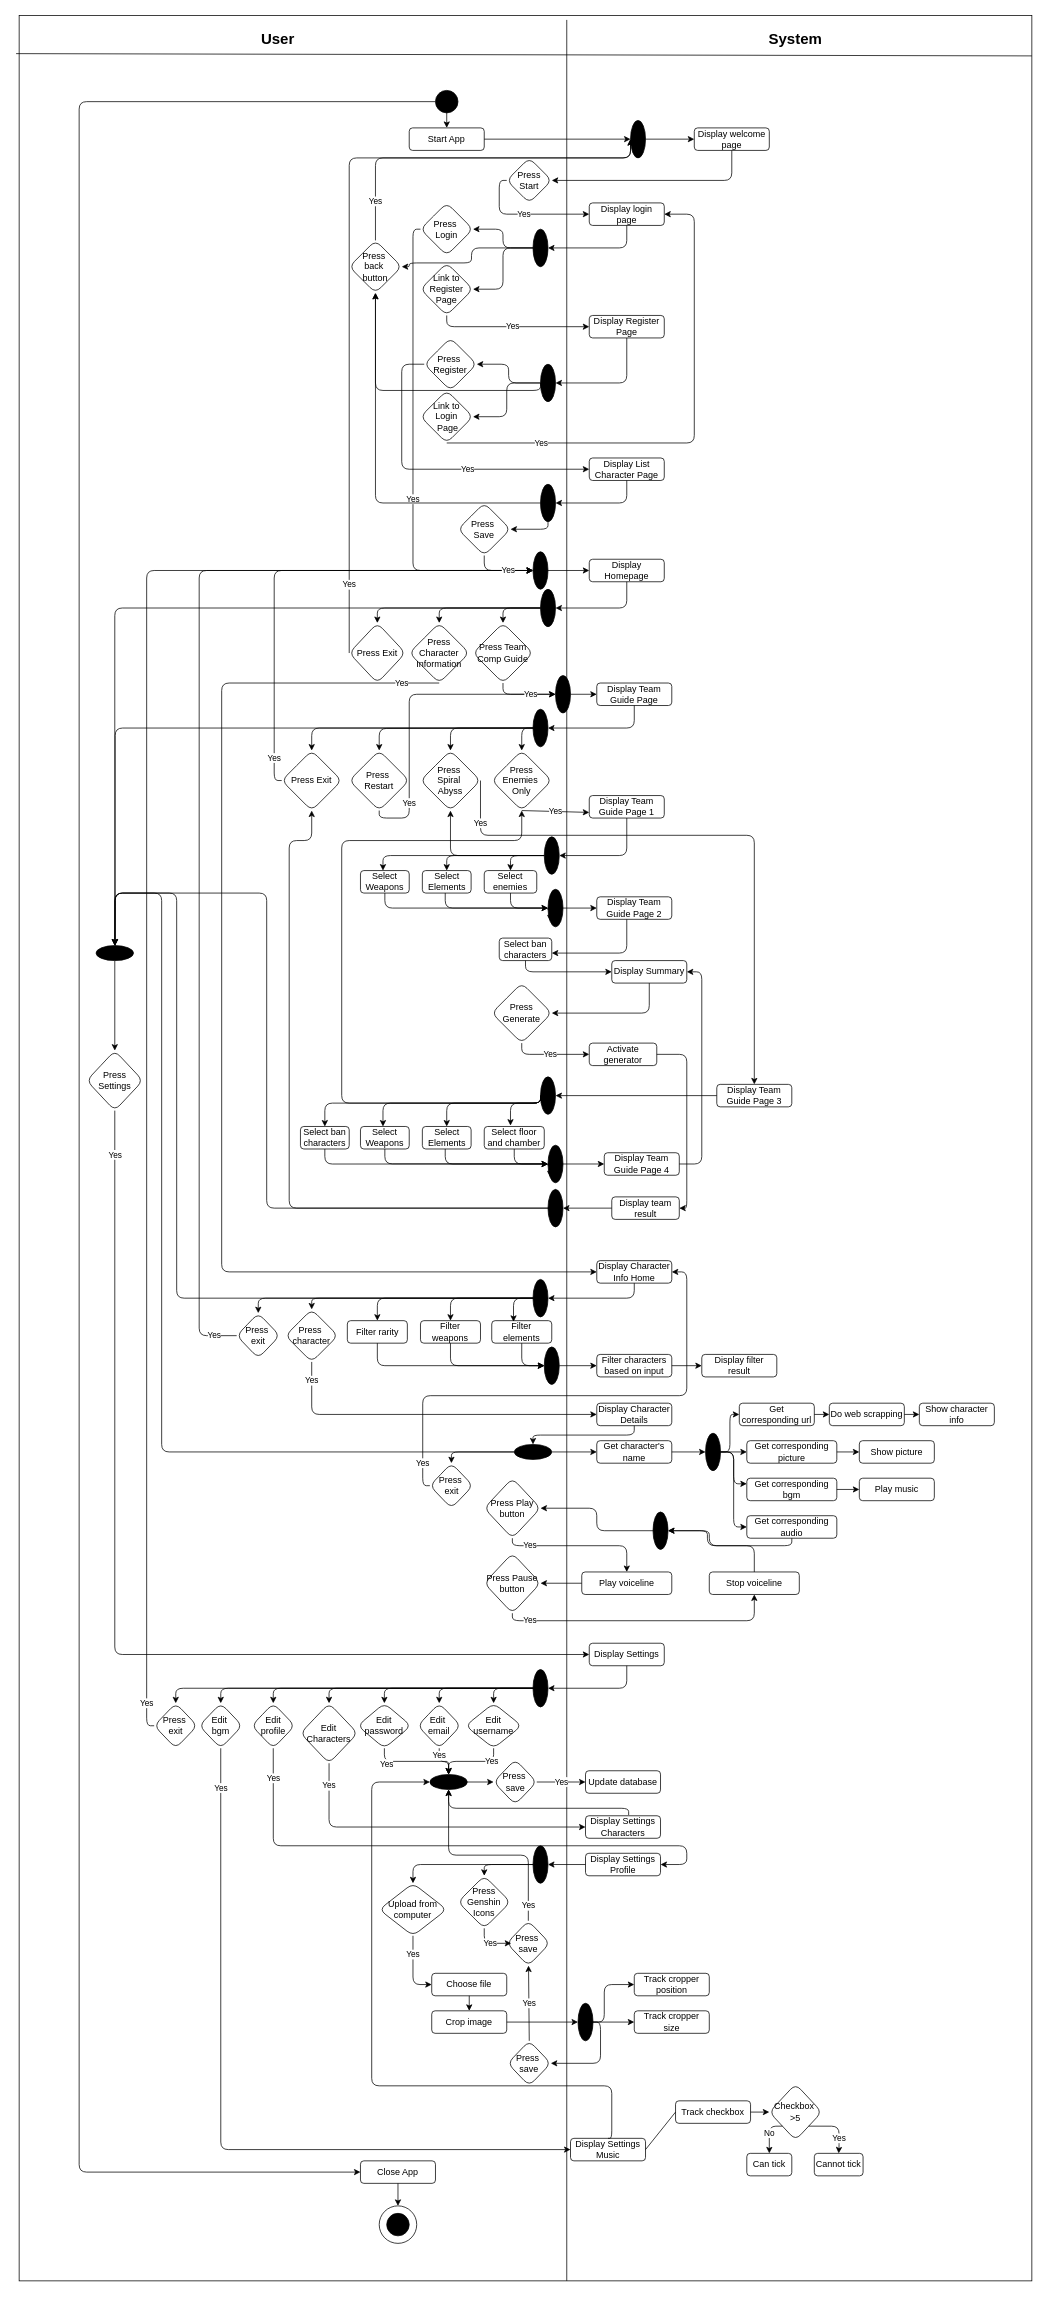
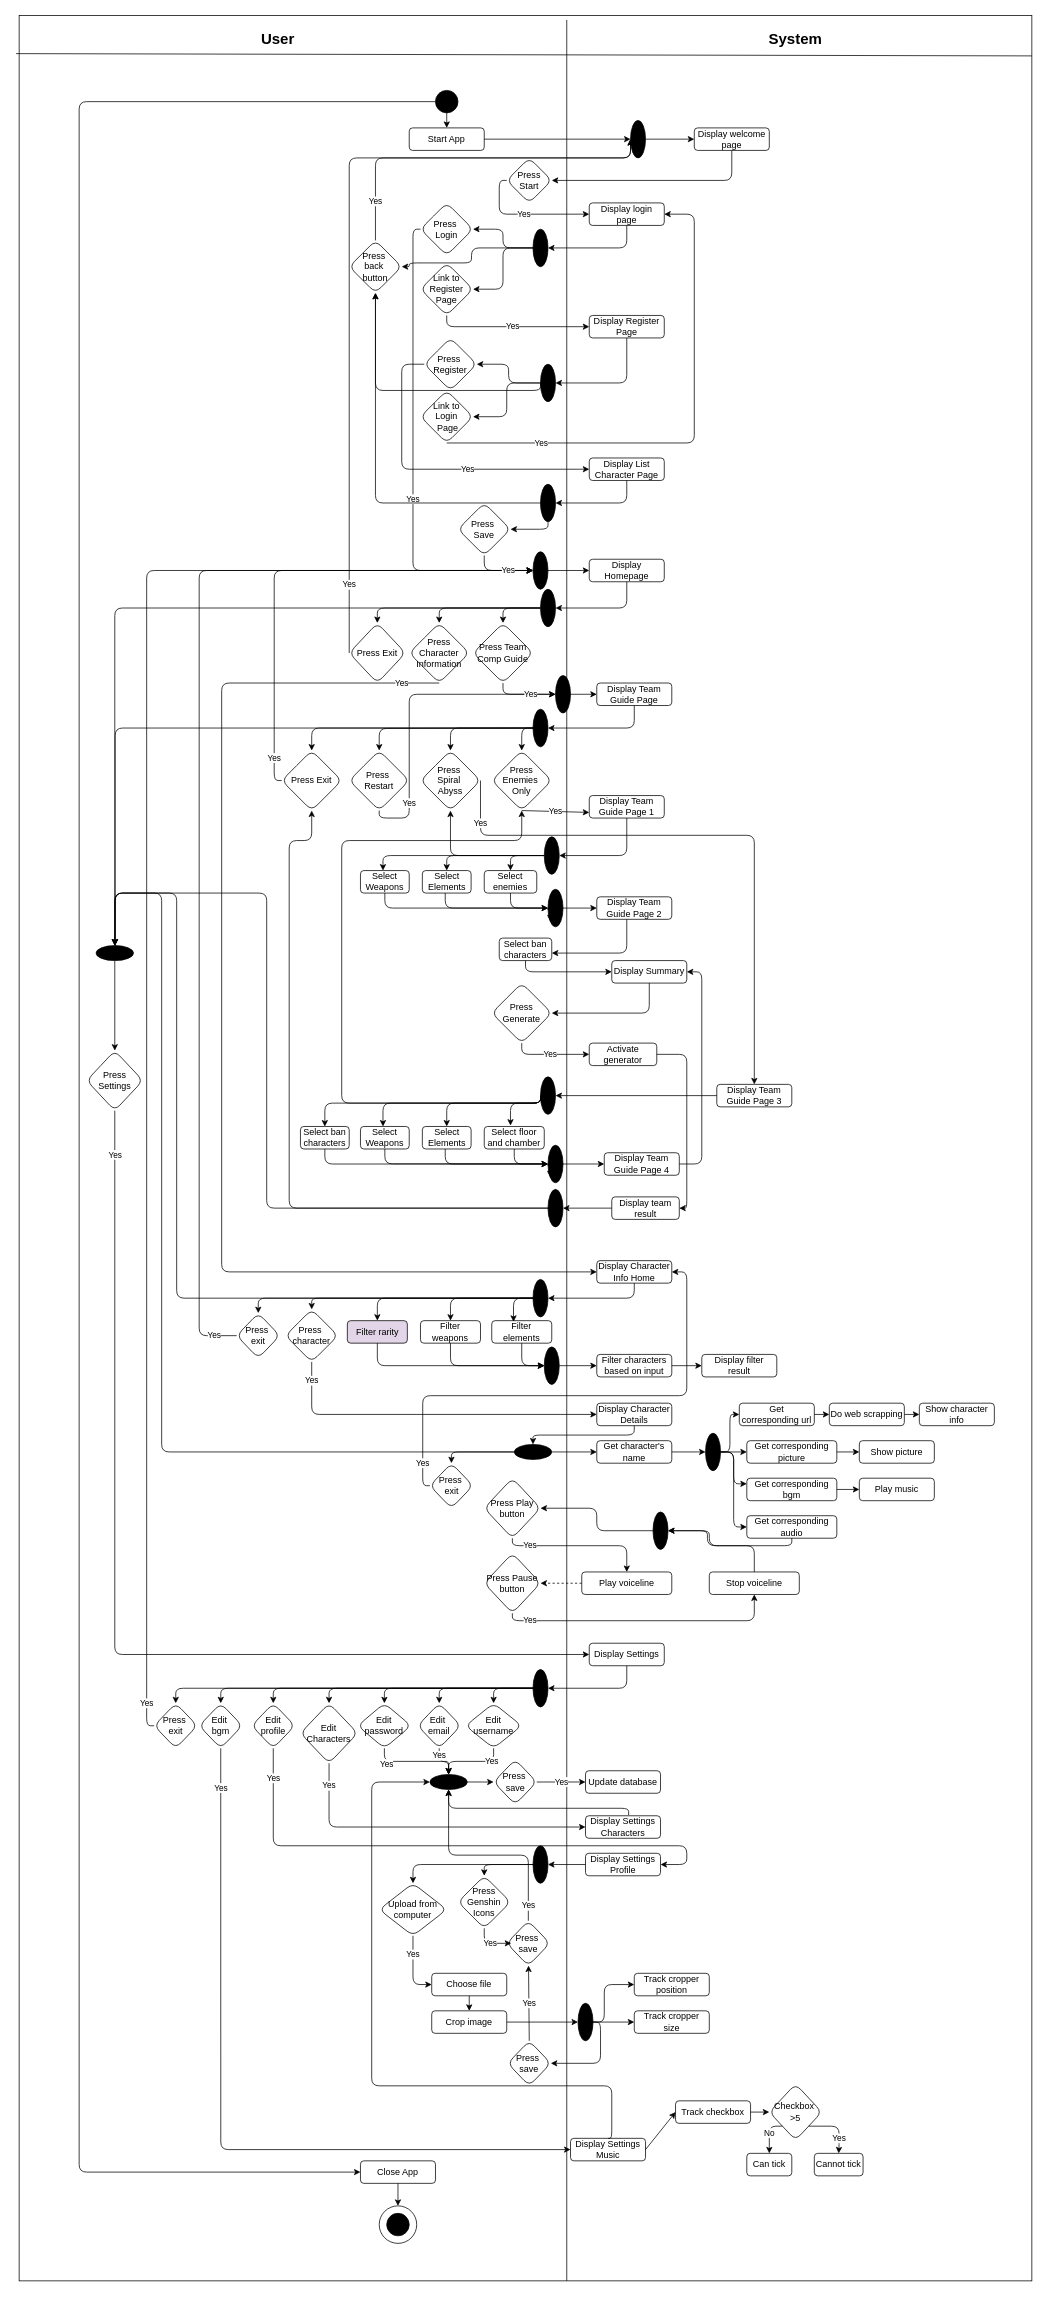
(377, 1332) -> (377, 1332)
(562, 1583) -> (562, 1583)
(673, 2115) -> (671, 2117)
